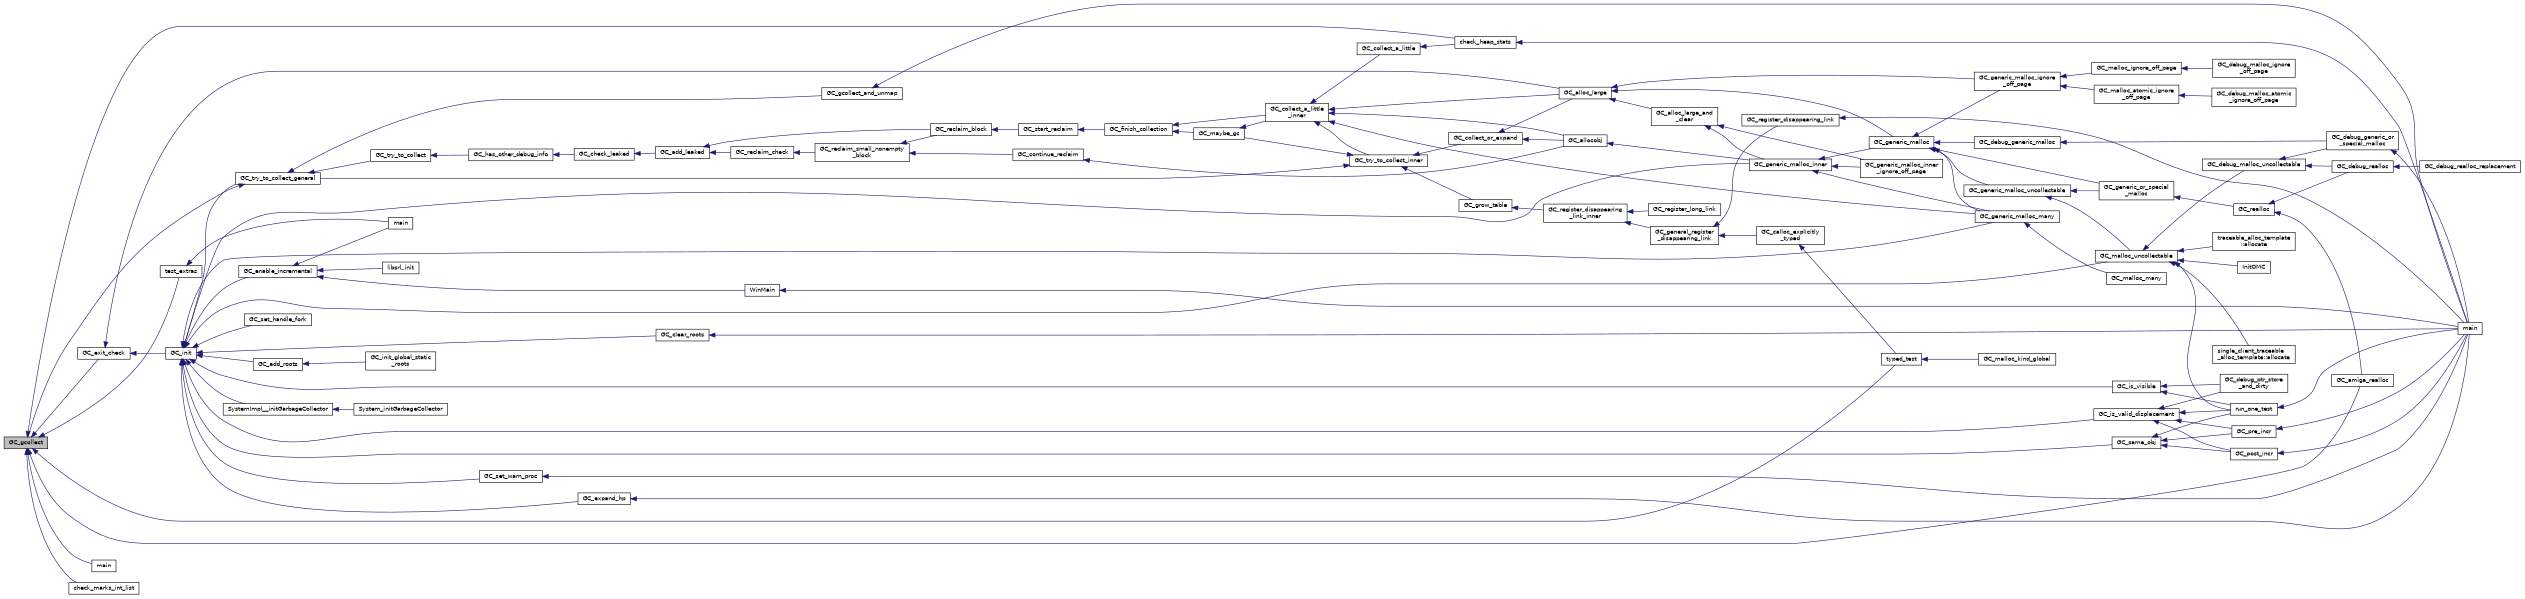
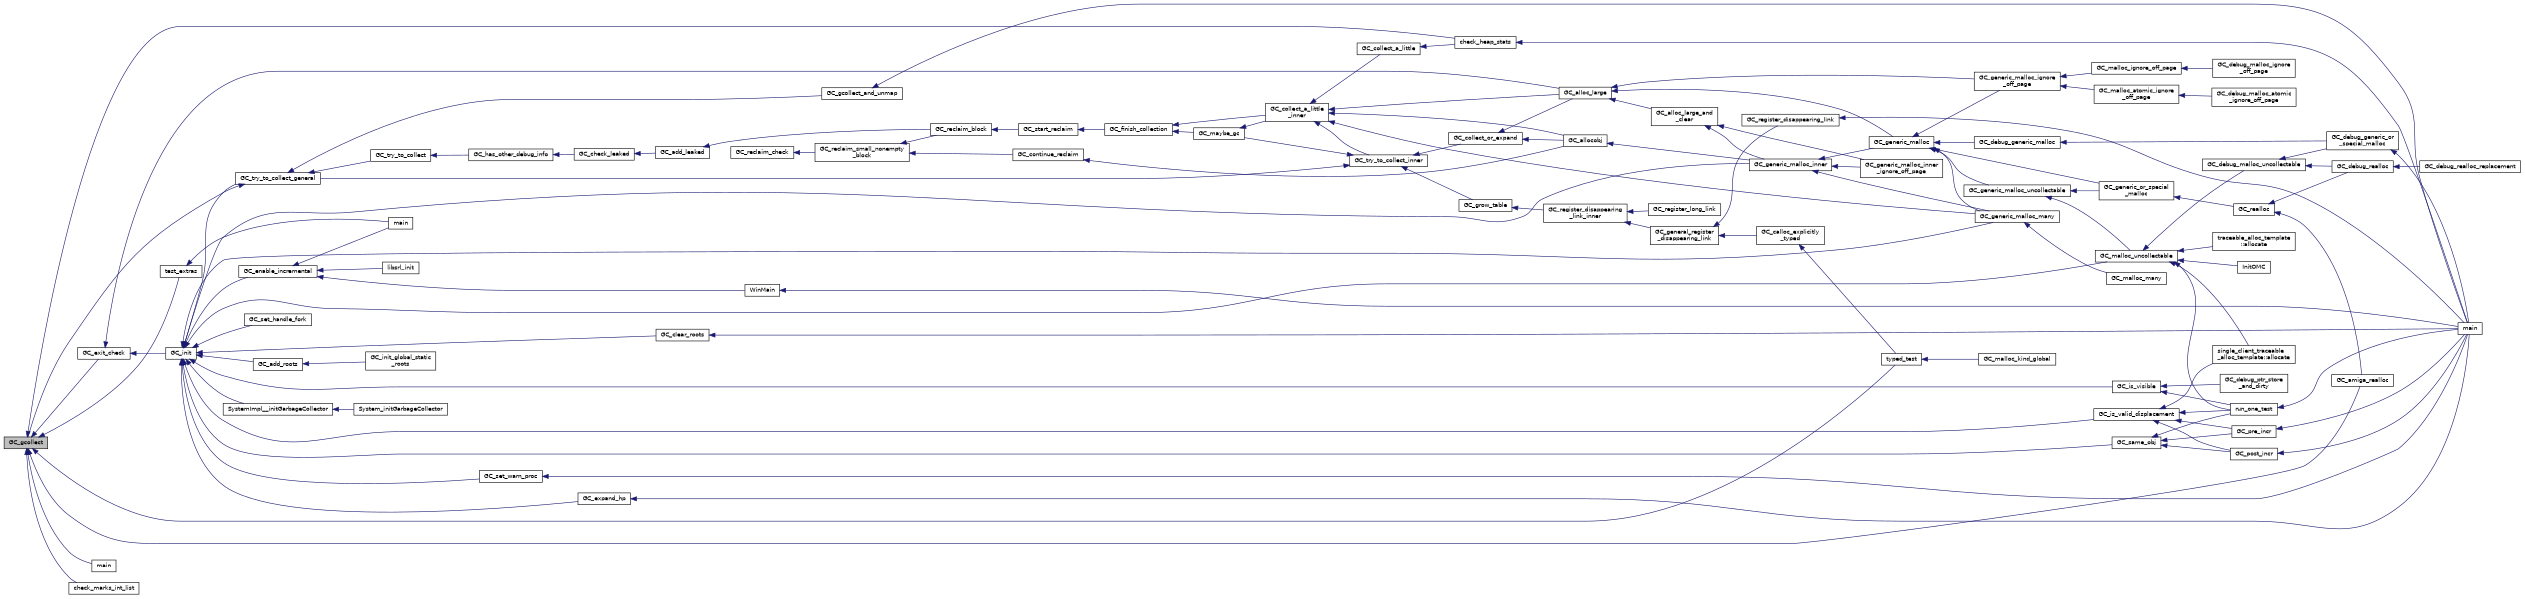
(723, 153) -> none
(2189, 401) -> (2189, 389)
